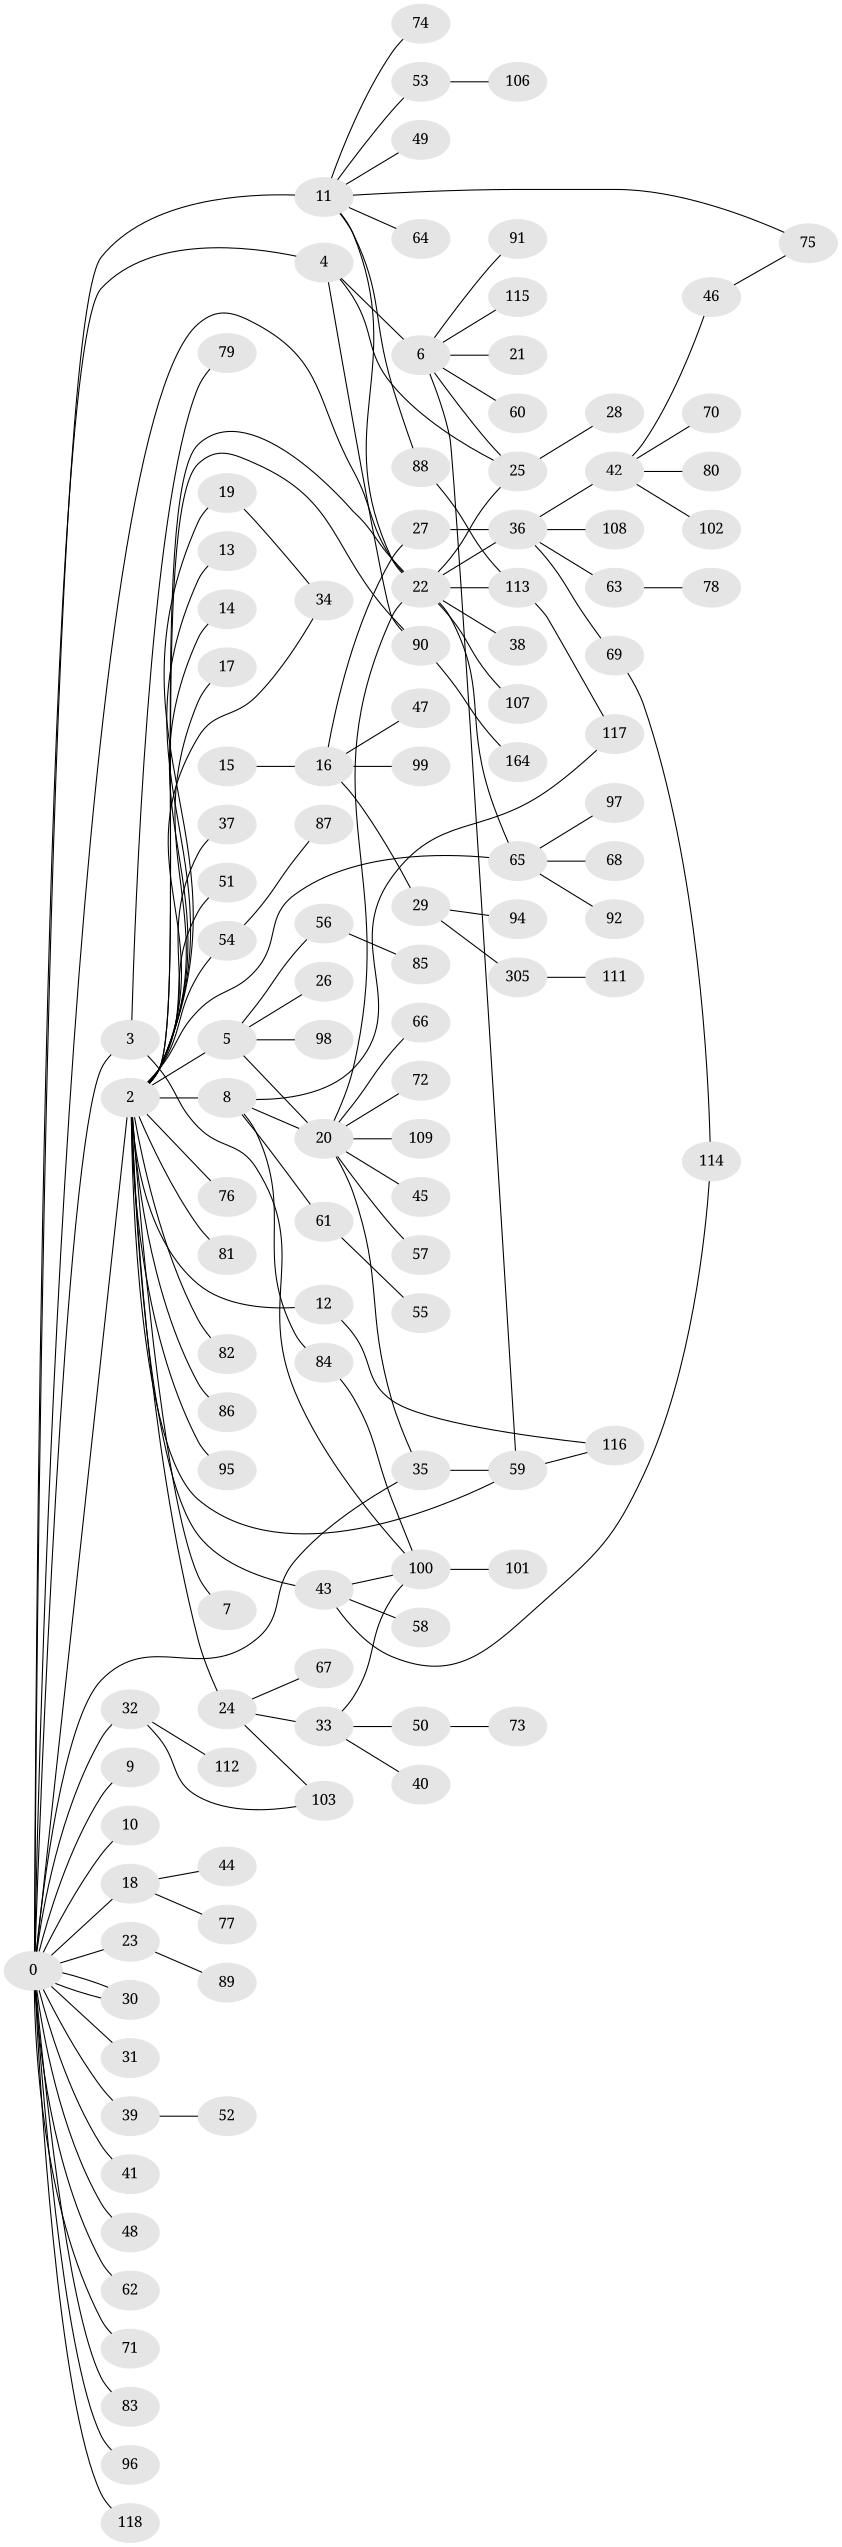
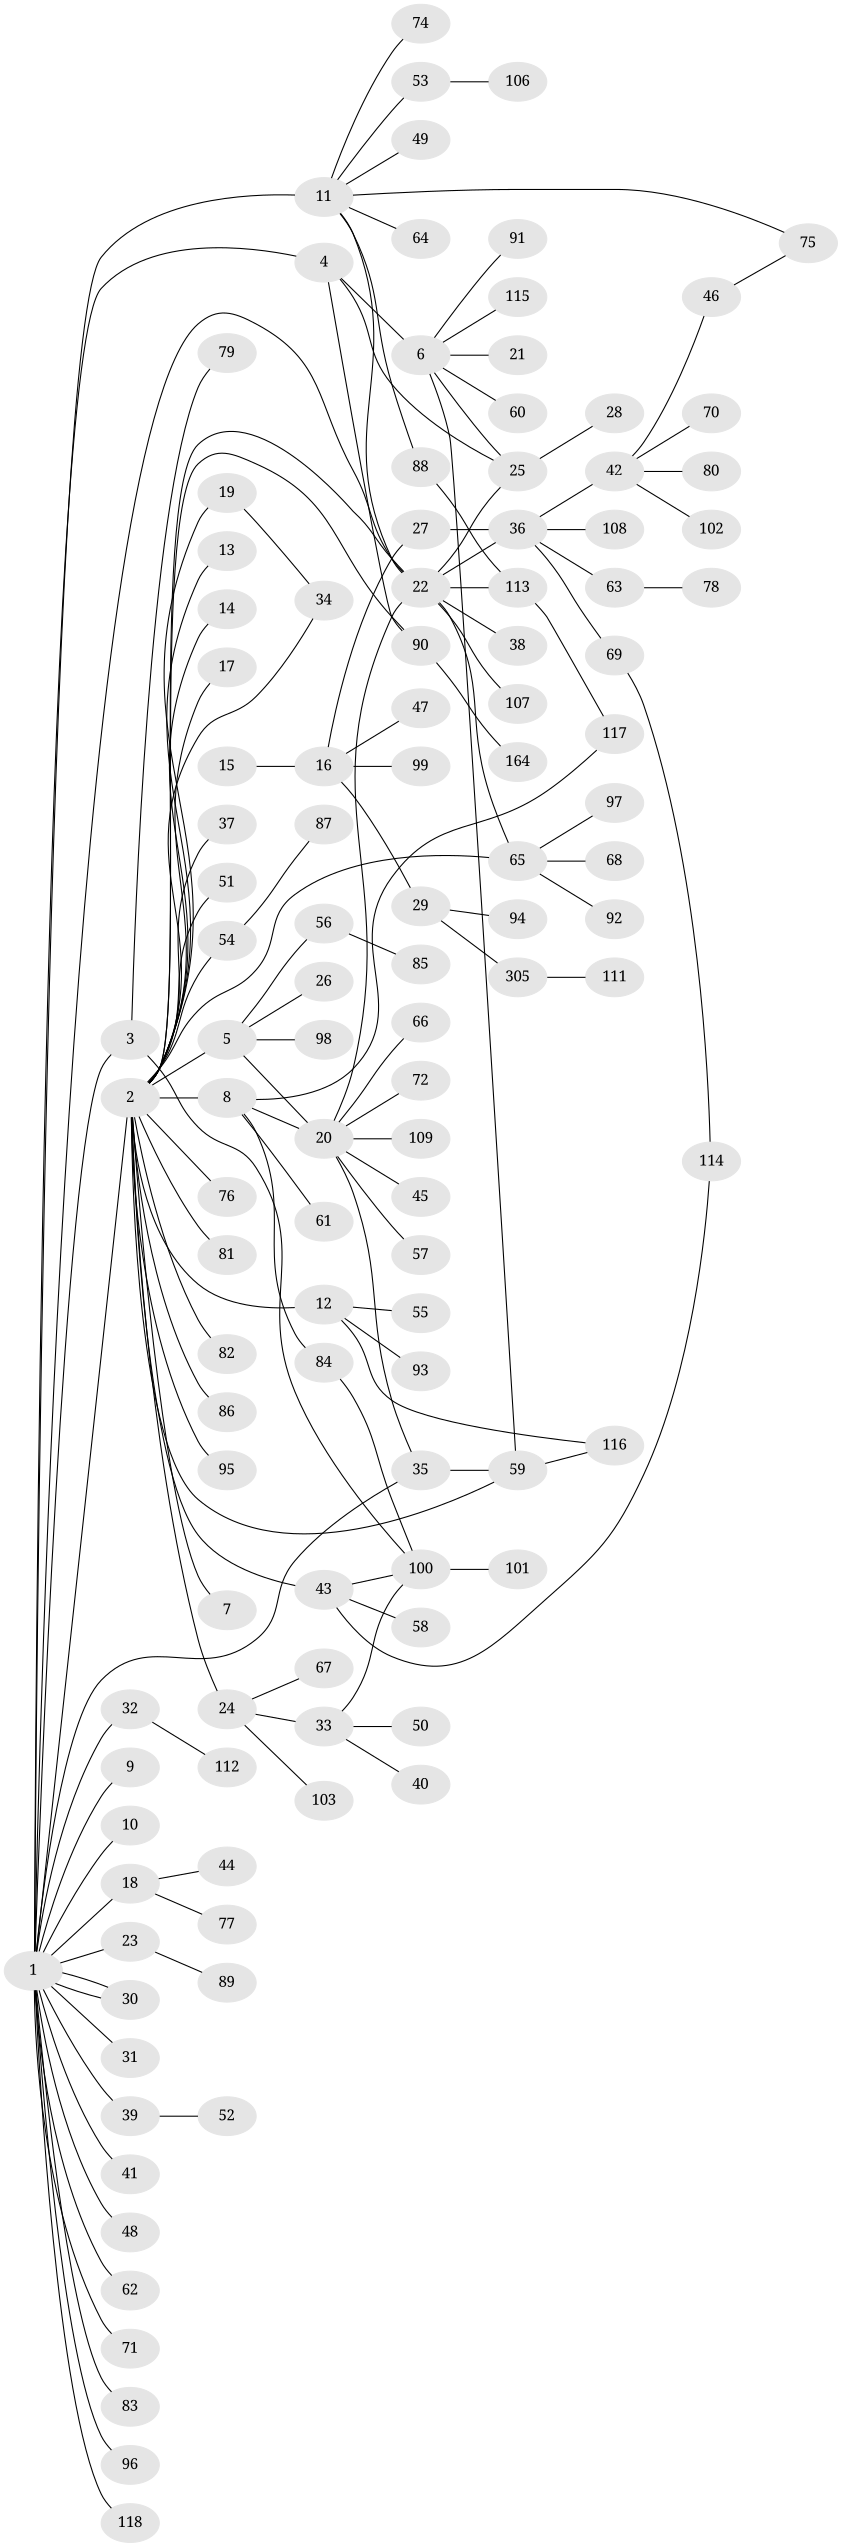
(379, 1274) -> (368, 1309)
none -> (421, 1371)
(518, 1727) -> none
(203, 1799) -> none
(33, 1971) -> (33, 1971)
